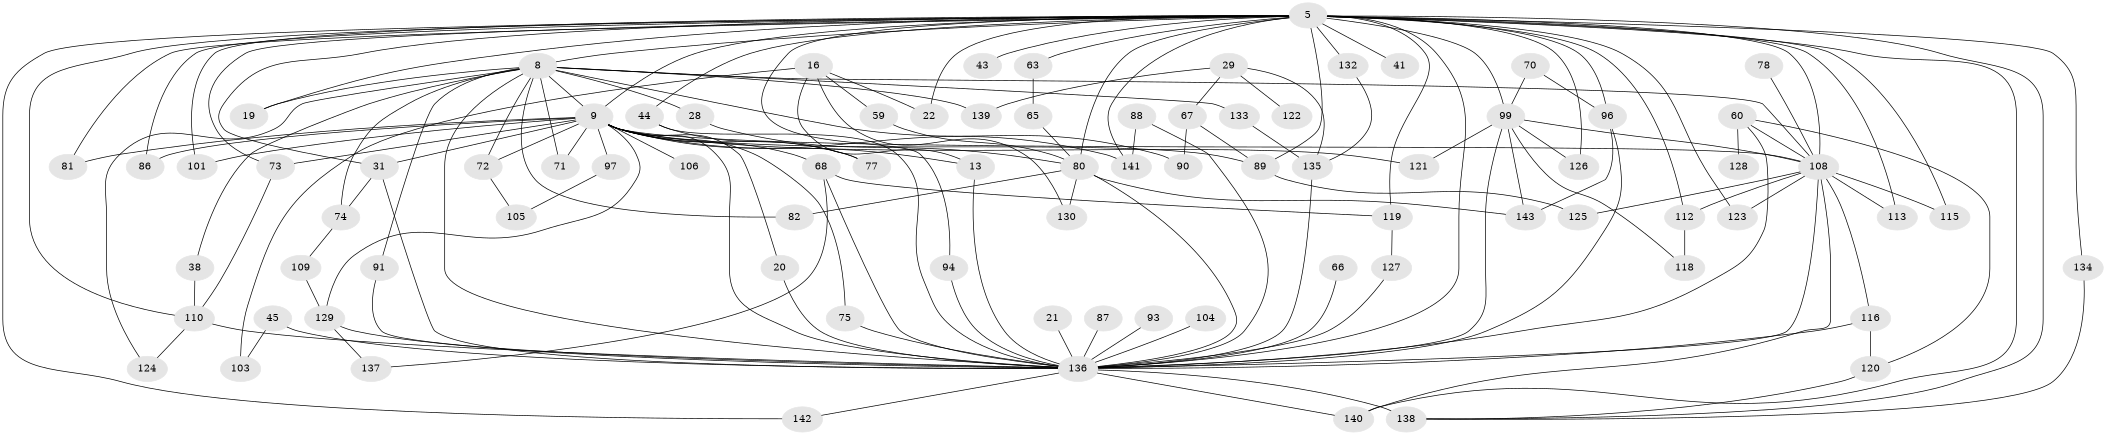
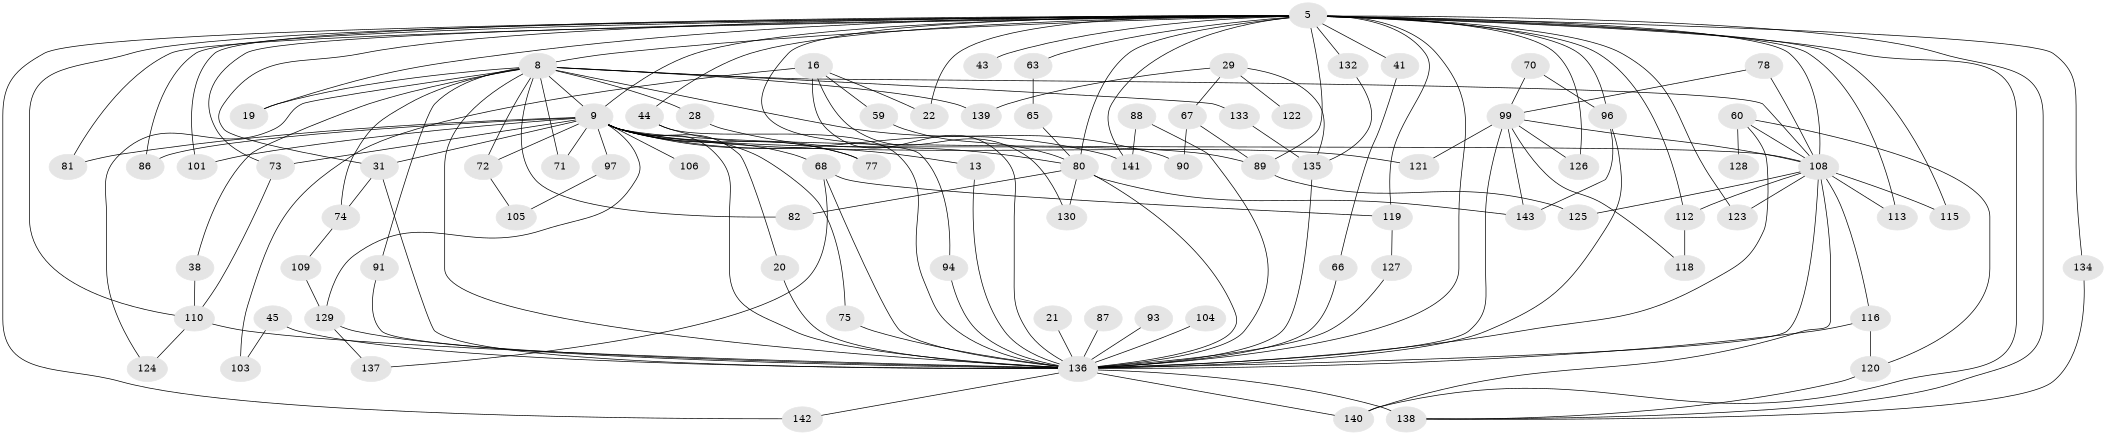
(1431, 36) -> (1652, 88)
(804, 130) -> (1006, 160)
none -> (1365, 166)
